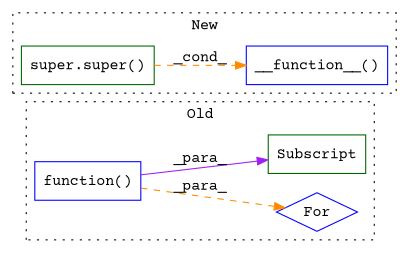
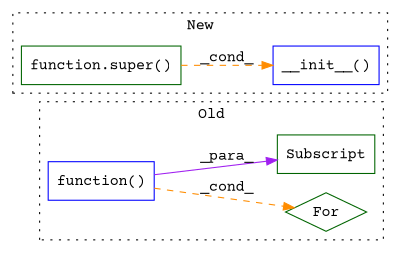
(88, 65) -> (101, 65)
(317, 65) -> (326, 65)
(200, 186) -> (227, 187)
(317, 212) -> (326, 212)
